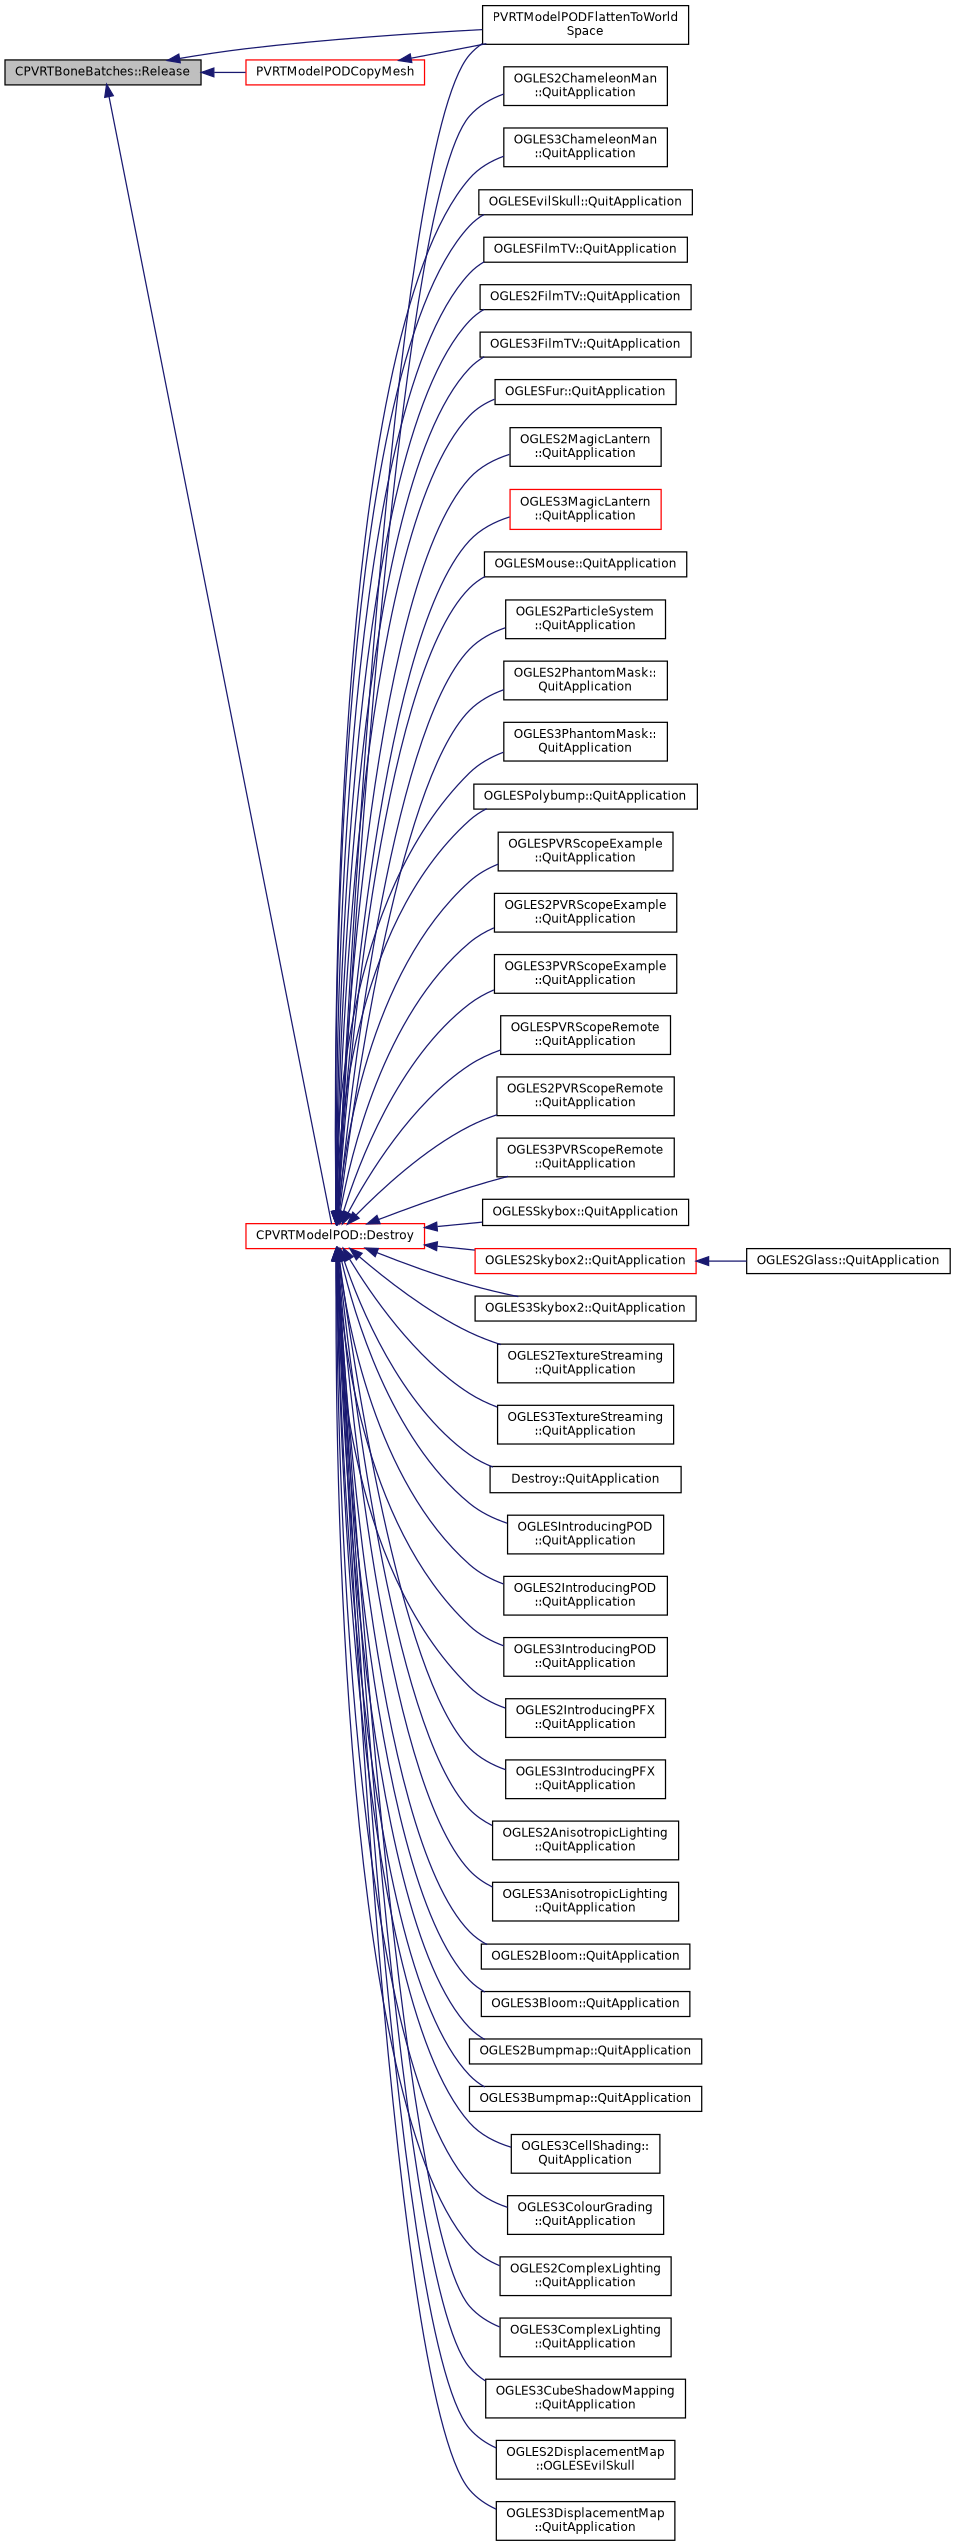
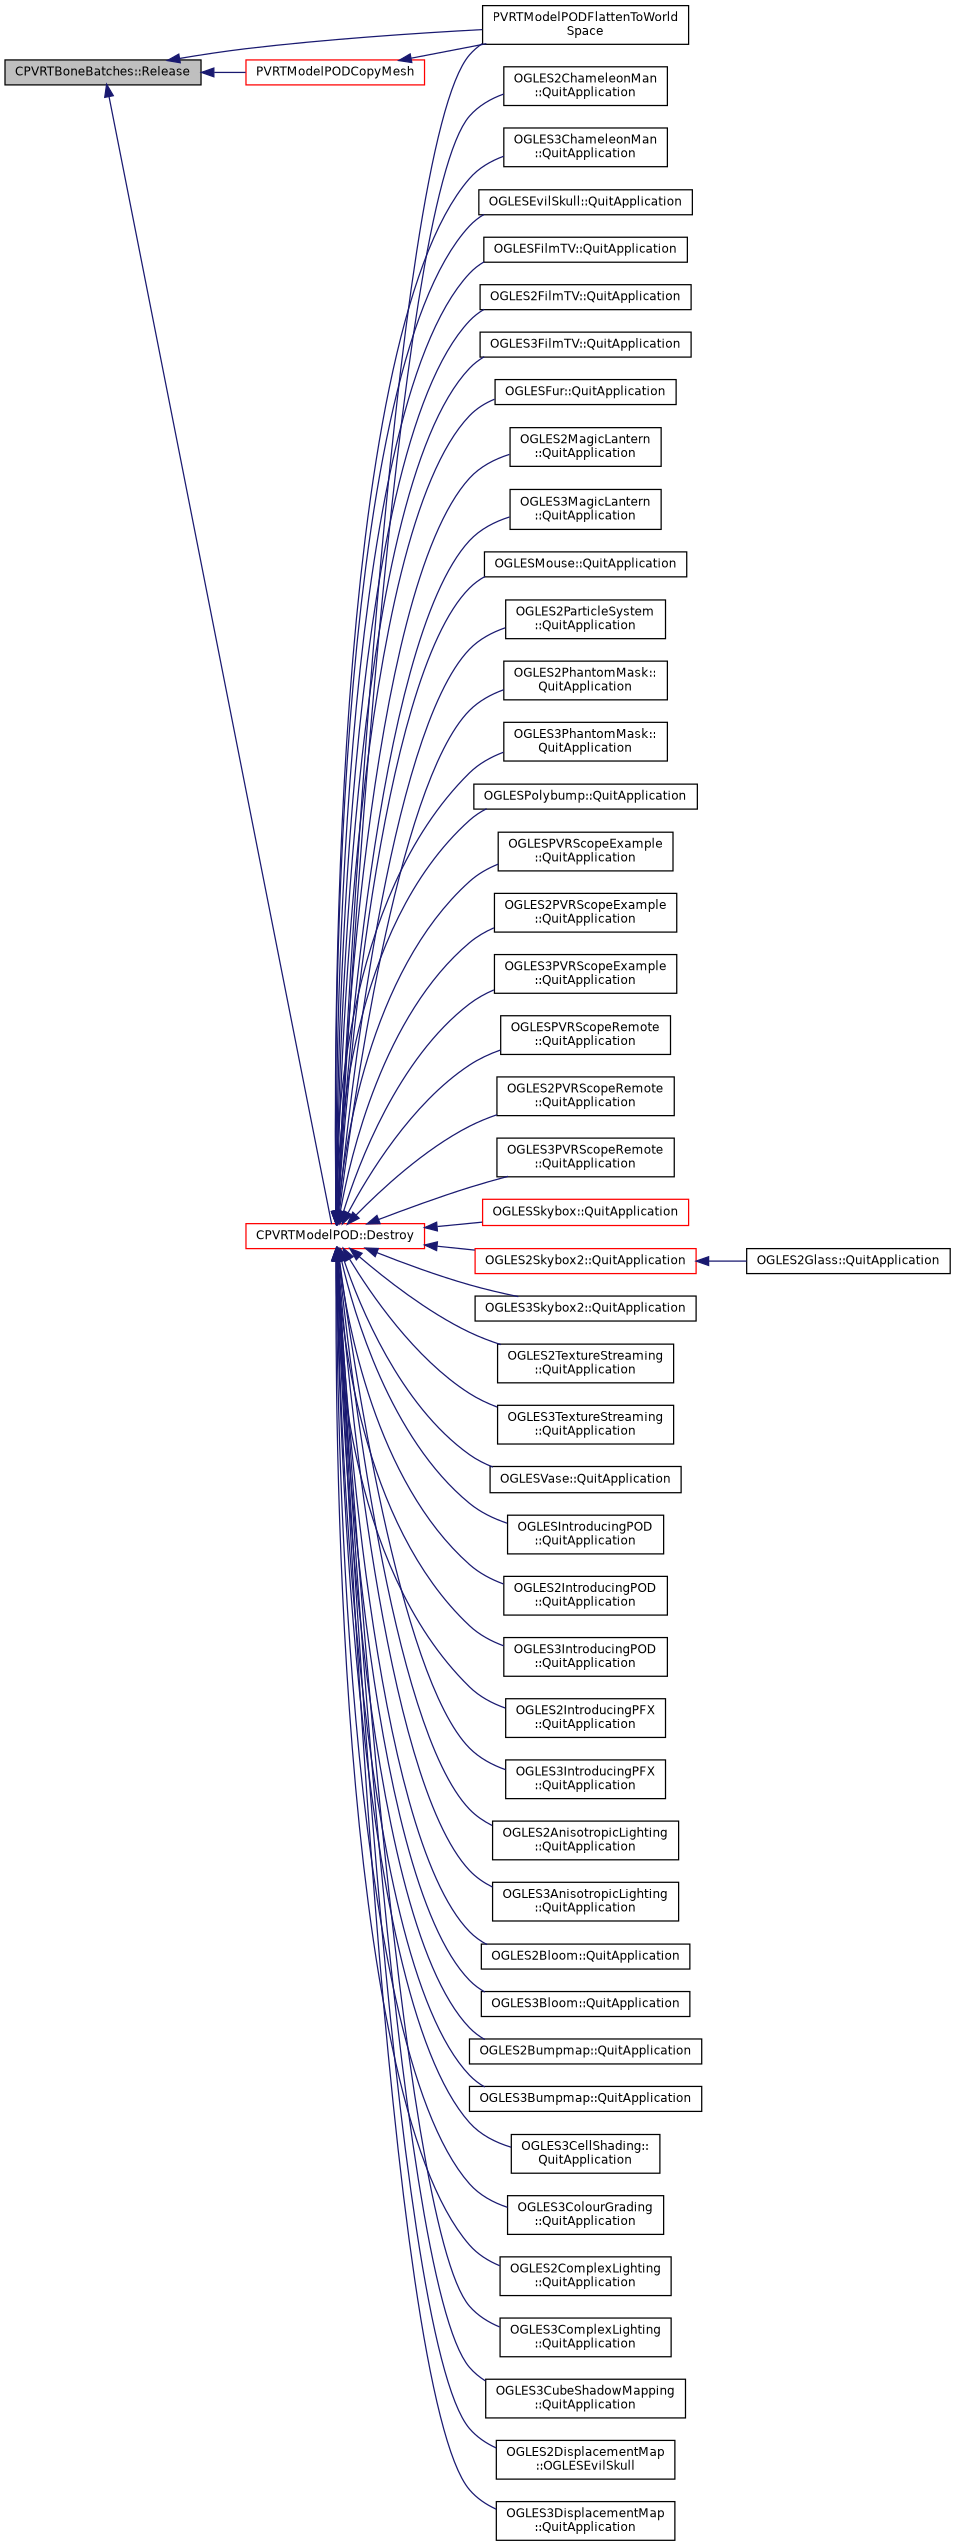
(586, 509) -> (586, 509)
(586, 1212) -> (586, 1212)
(586, 1480) -> (586, 1480)
